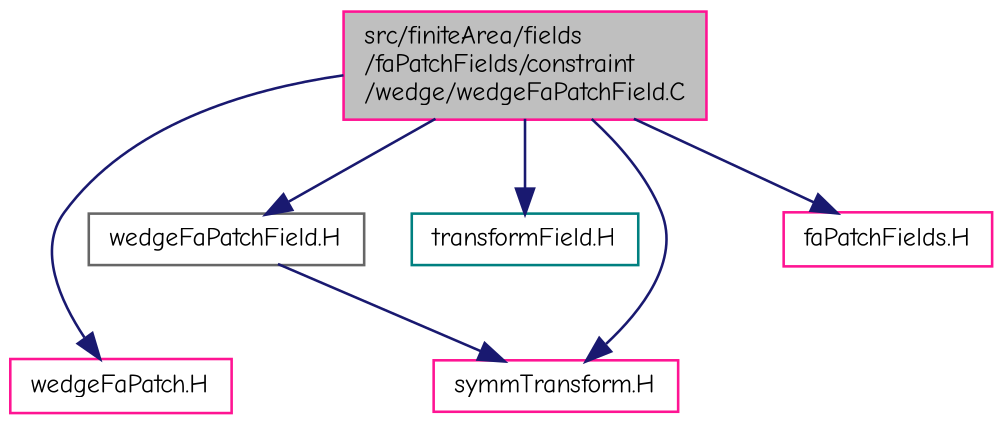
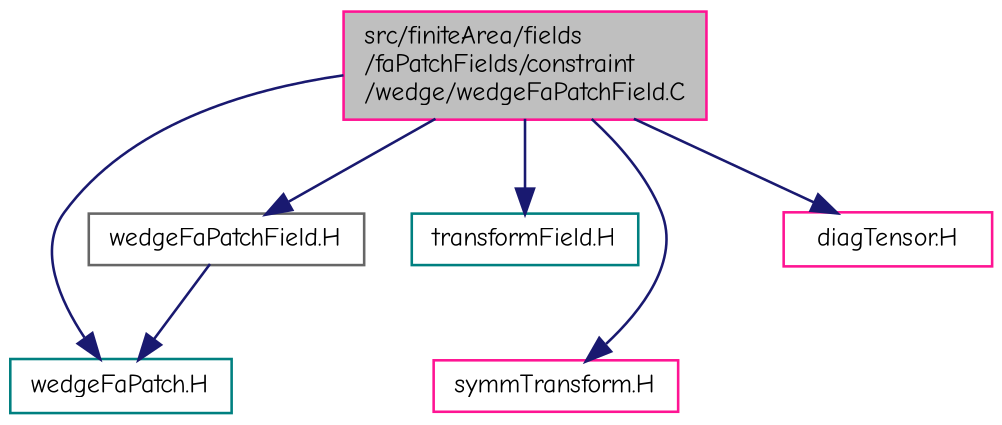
(888, 239) -> (888, 239)
(379, 308) -> (182, 302)
(121, 386) -> (121, 386)
